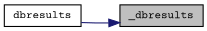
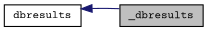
(95, 23) -> (106, 8)
